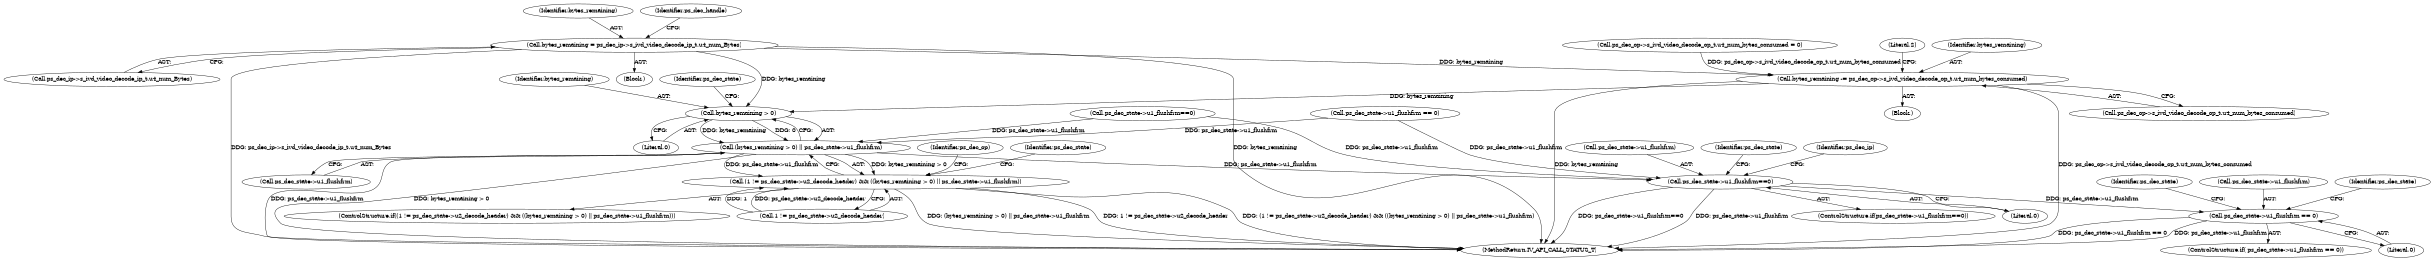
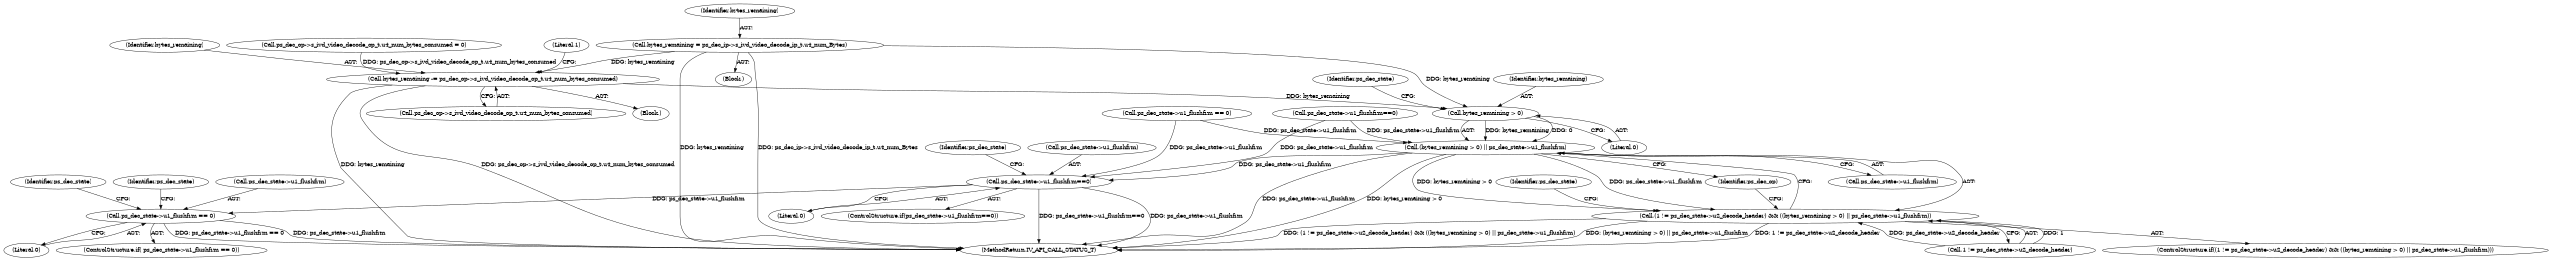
(691, 11) -> none
(1902, 45) -> (566, 45)
(112, 79) -> none
(793, 126) -> (1628, 164)
(1845, 148) -> none
